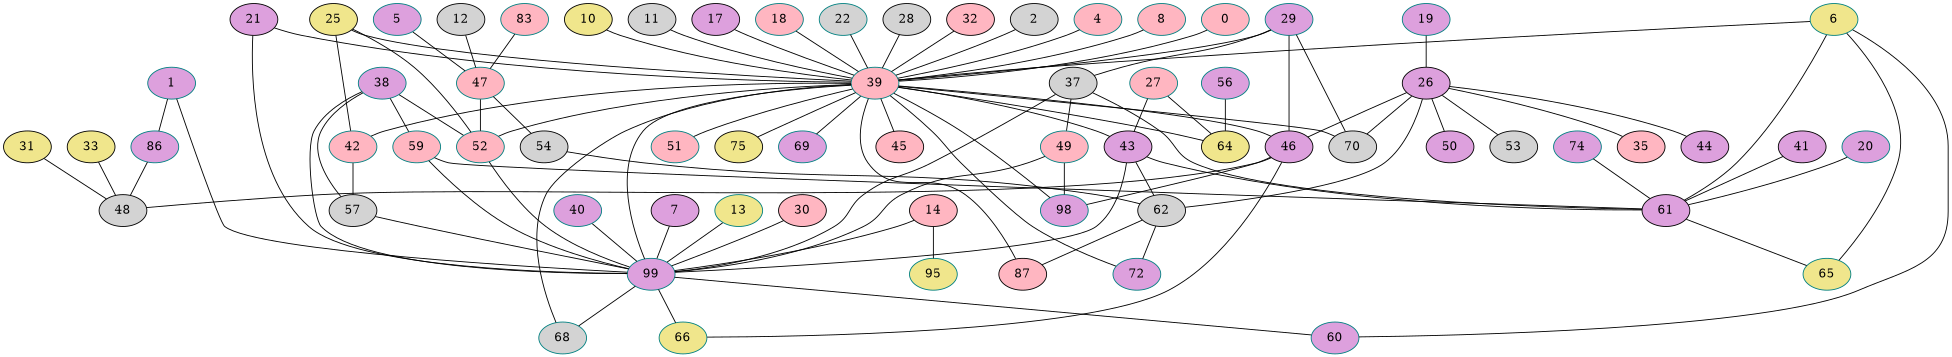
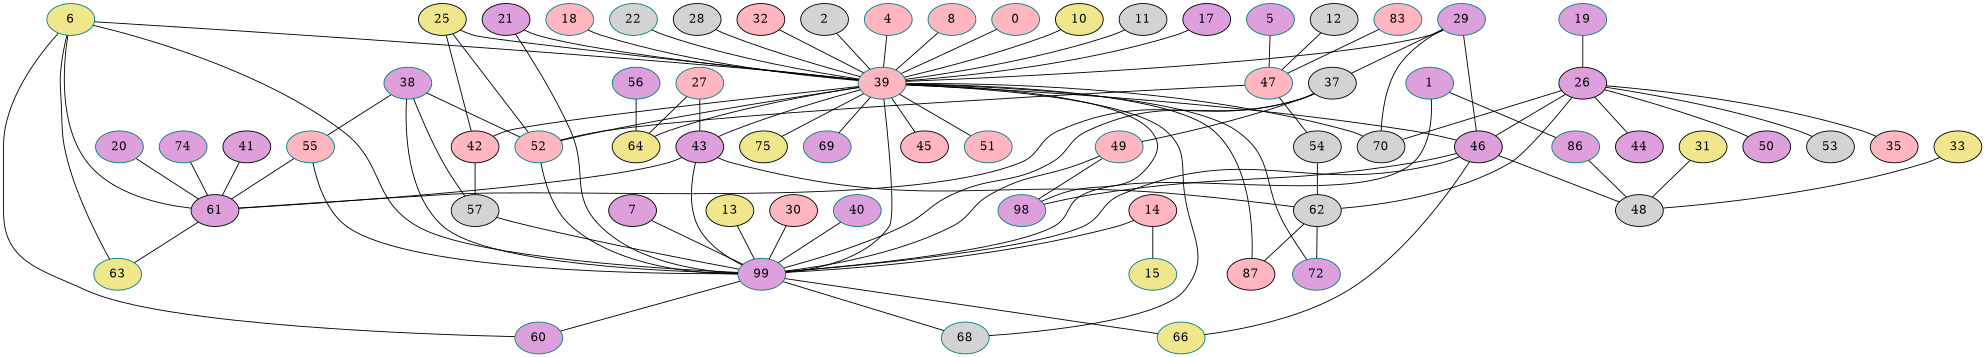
(353, 147) -> (475, 147)
(417, 147) -> (311, 147)
none -> (391, 203)
none -> (1104, 207)
(739, 211) -> (730, 211)
(933, 274) -> (1153, 274)
(1827, 274) -> (118, 274)
